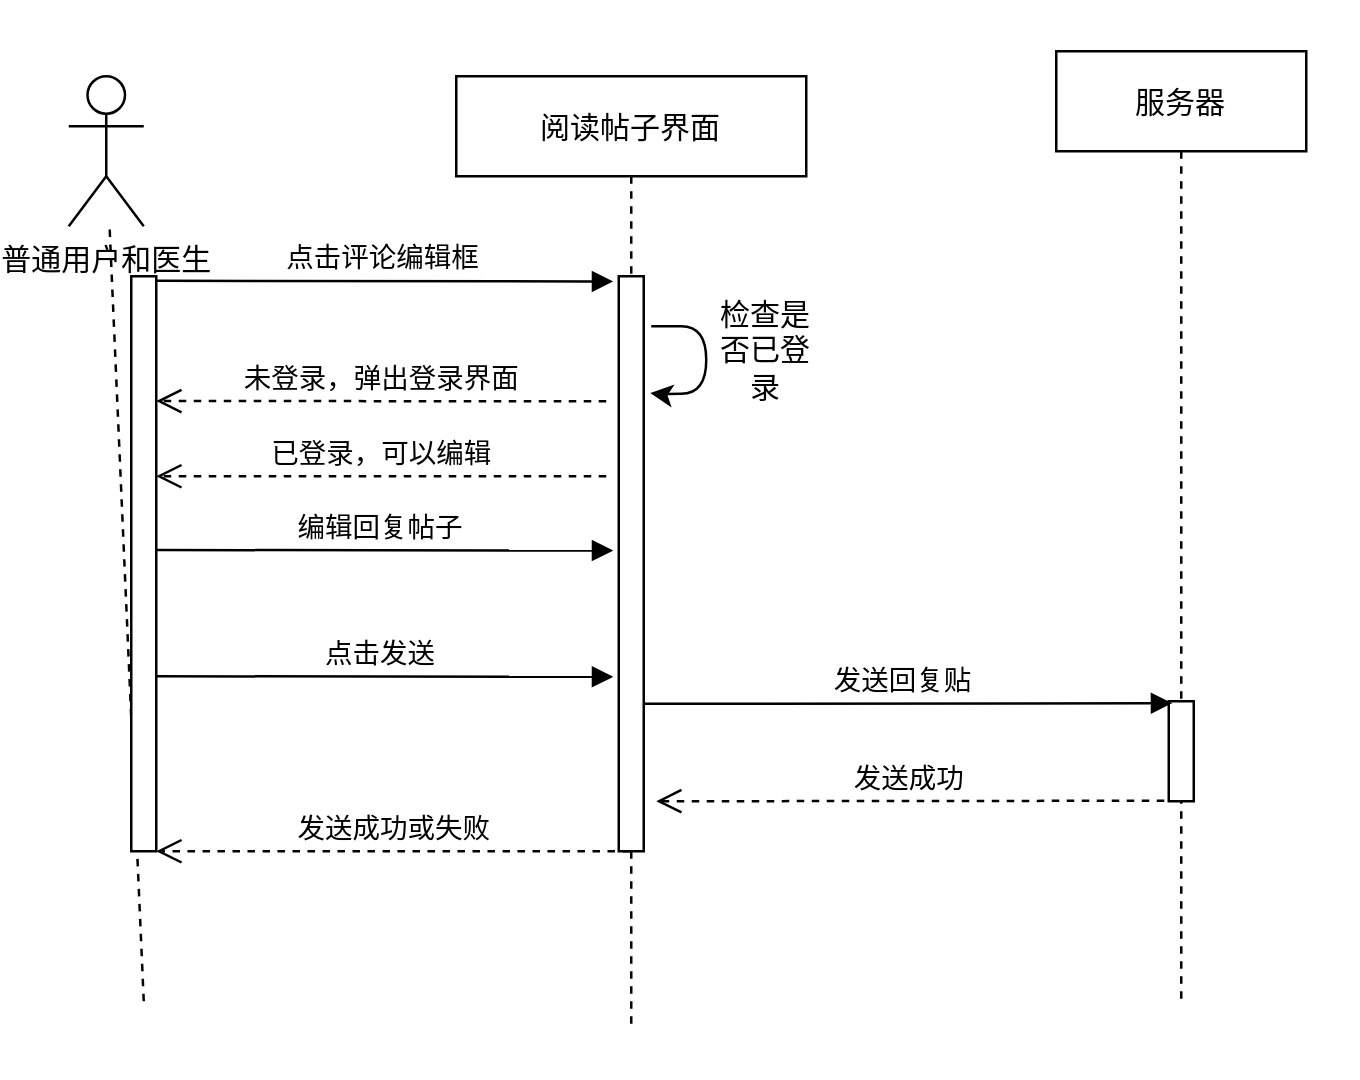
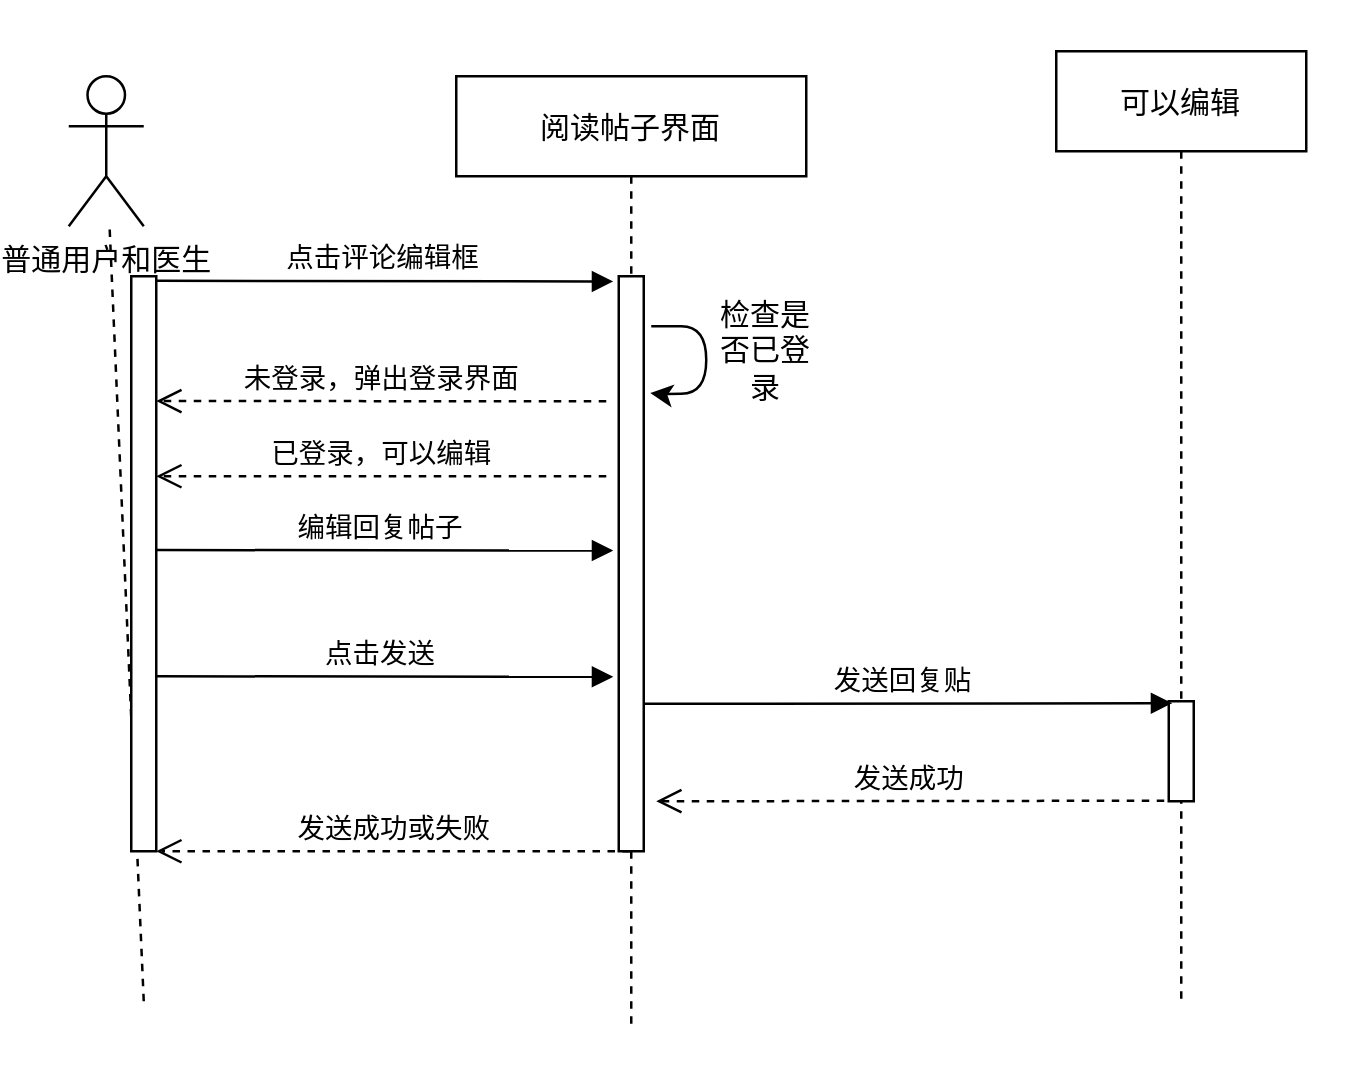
(1180, 103) -> (1180, 103)
